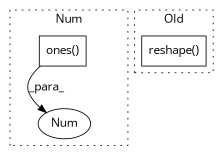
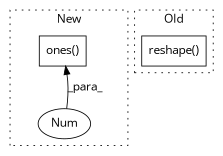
(69, 20) -> (69, 20)
(28, 86) -> (68, 92)
